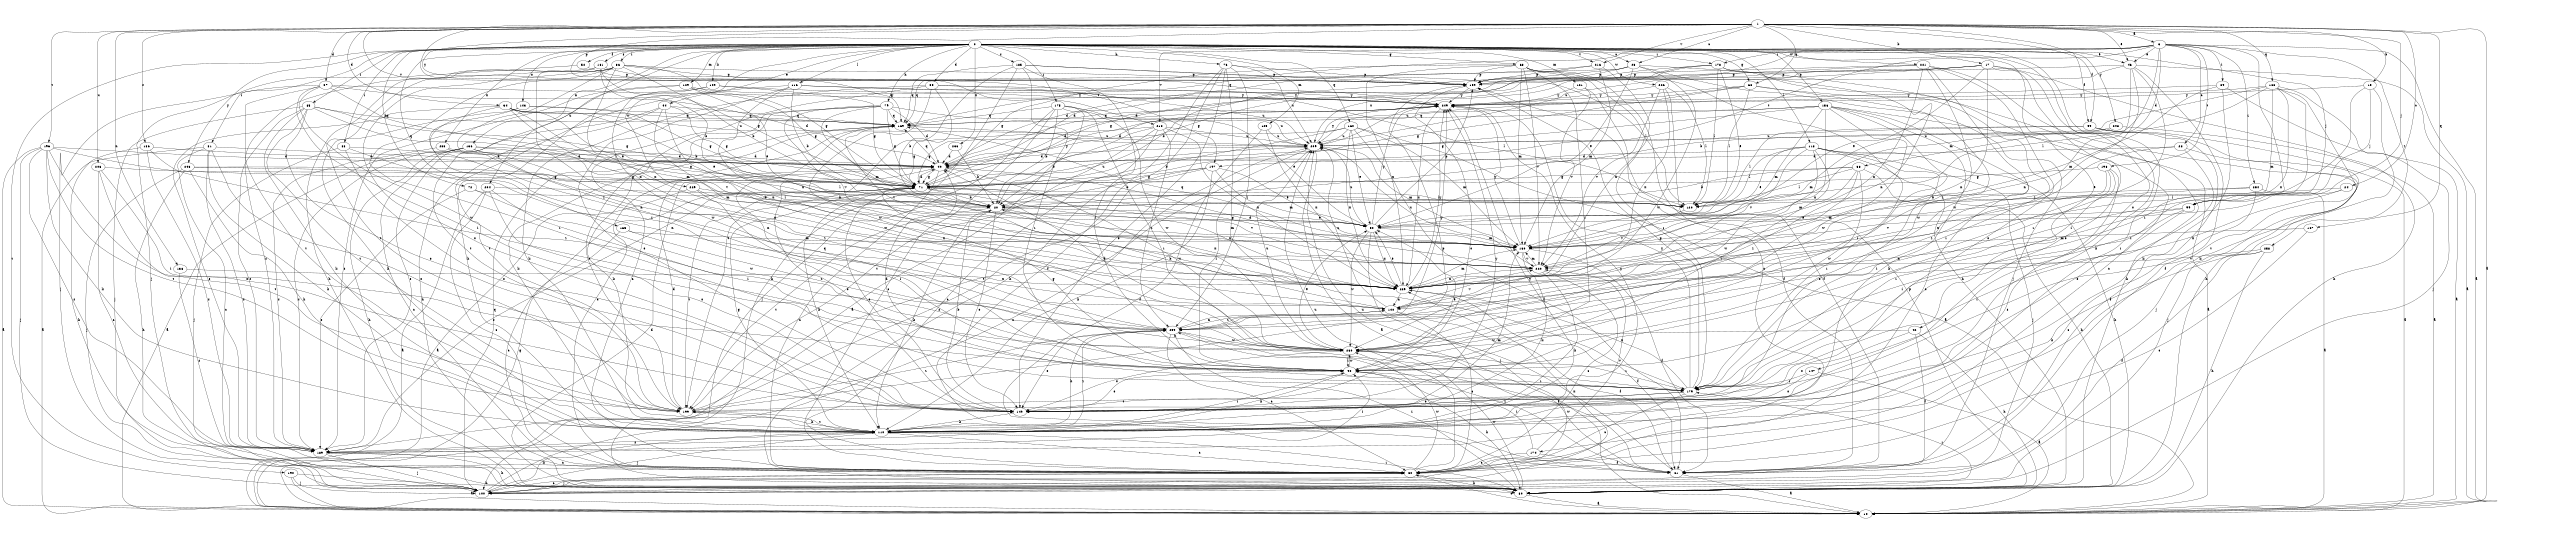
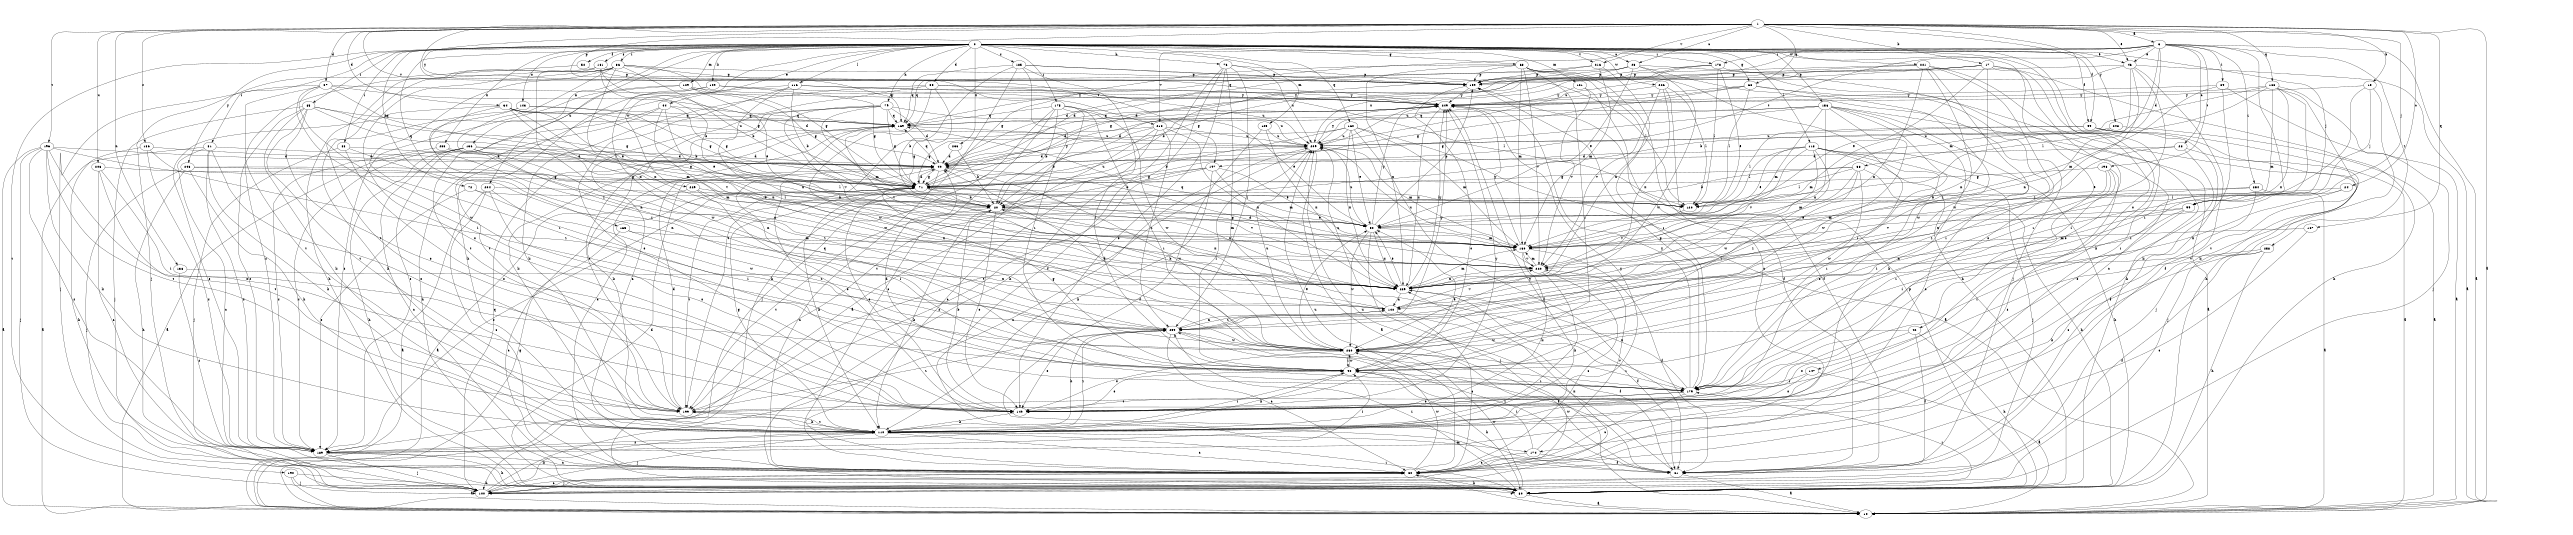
(1798, 223) -> none
(1207, 344) -> none
(1248, 416) -> (1238, 436)
